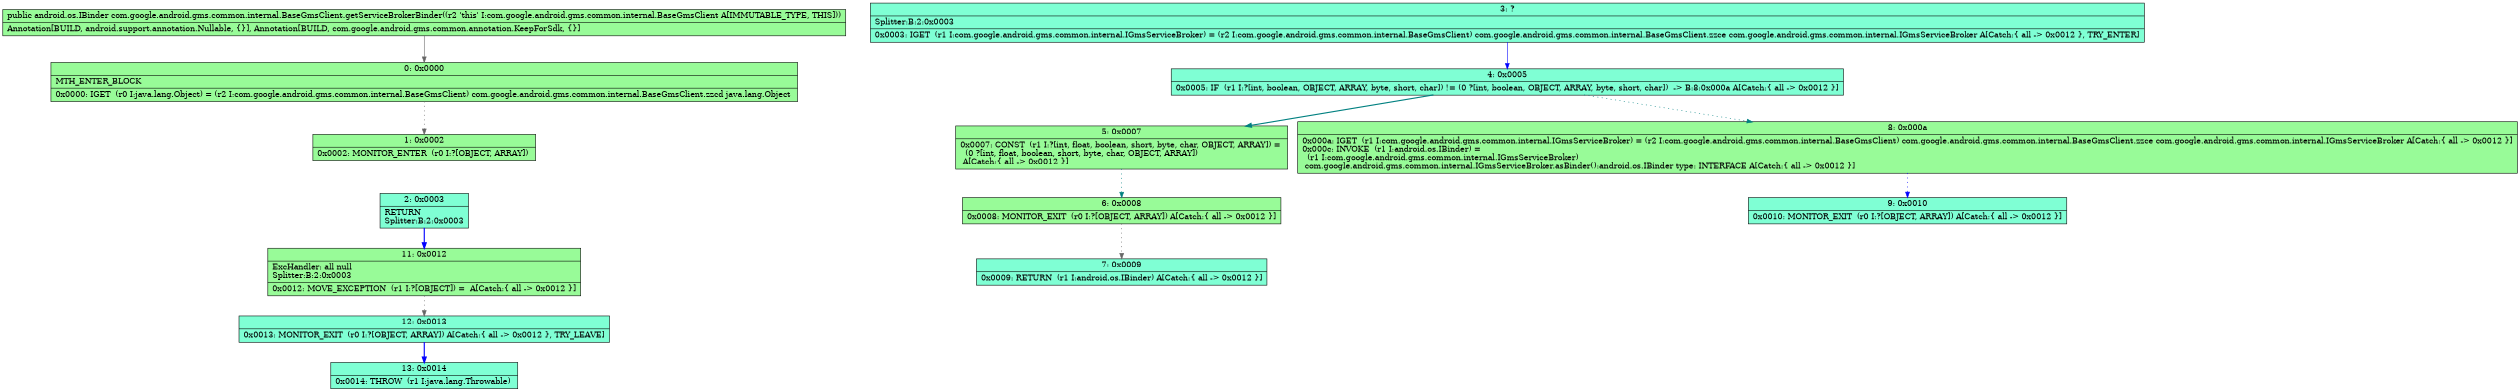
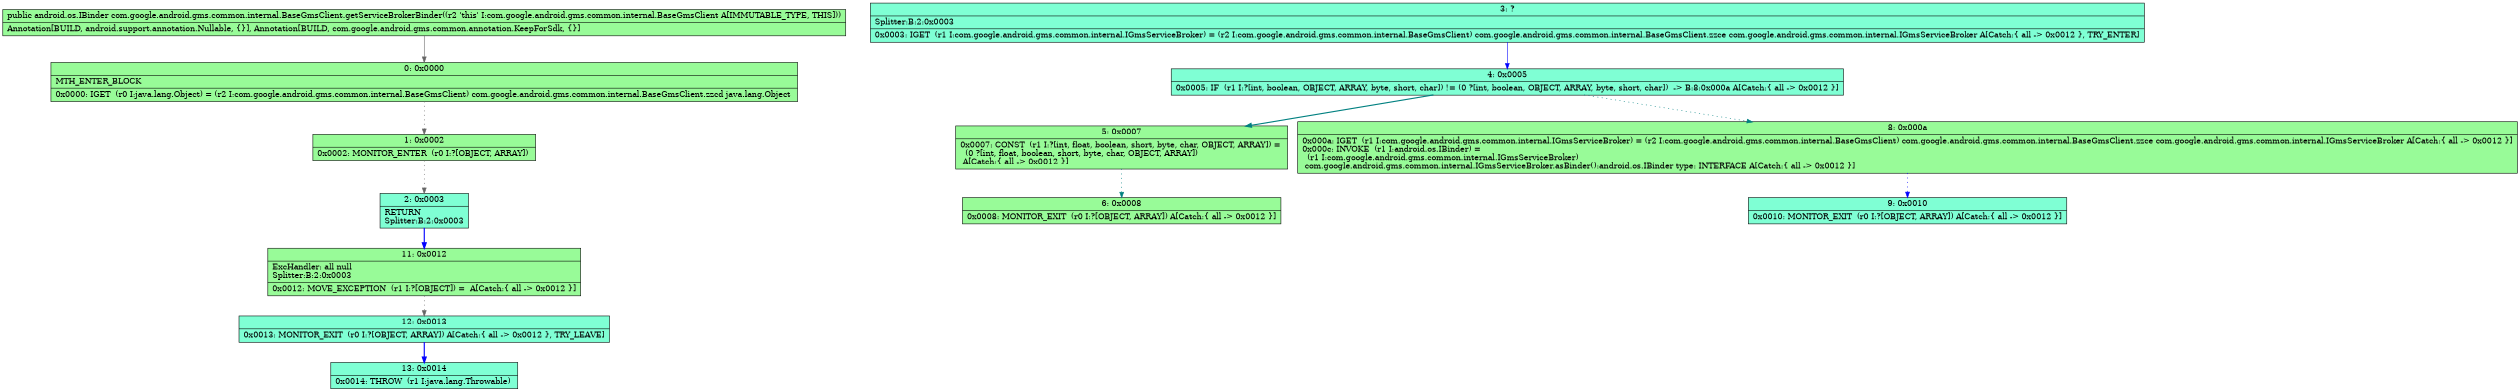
none -> (424, 174)
(1122, 272) -> none
